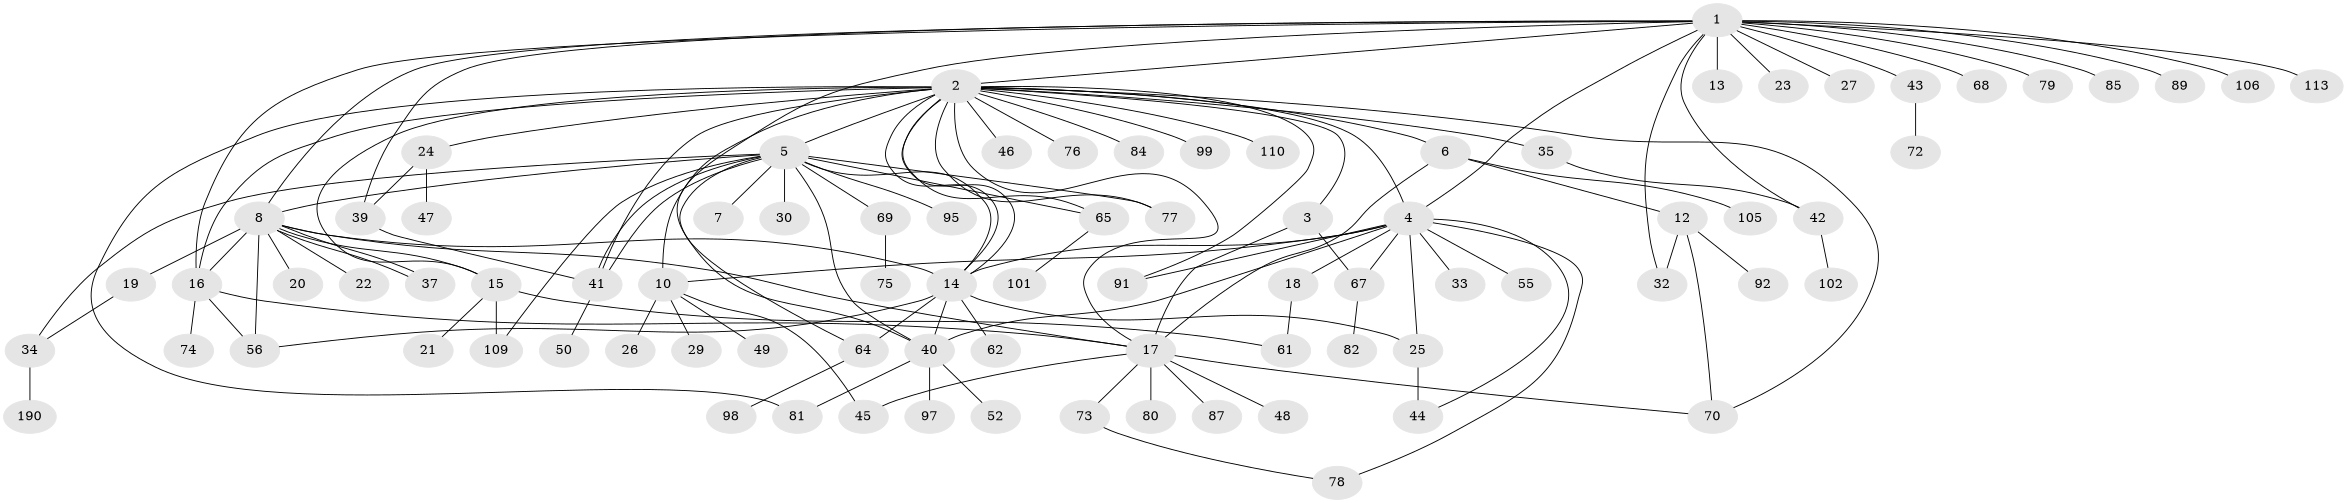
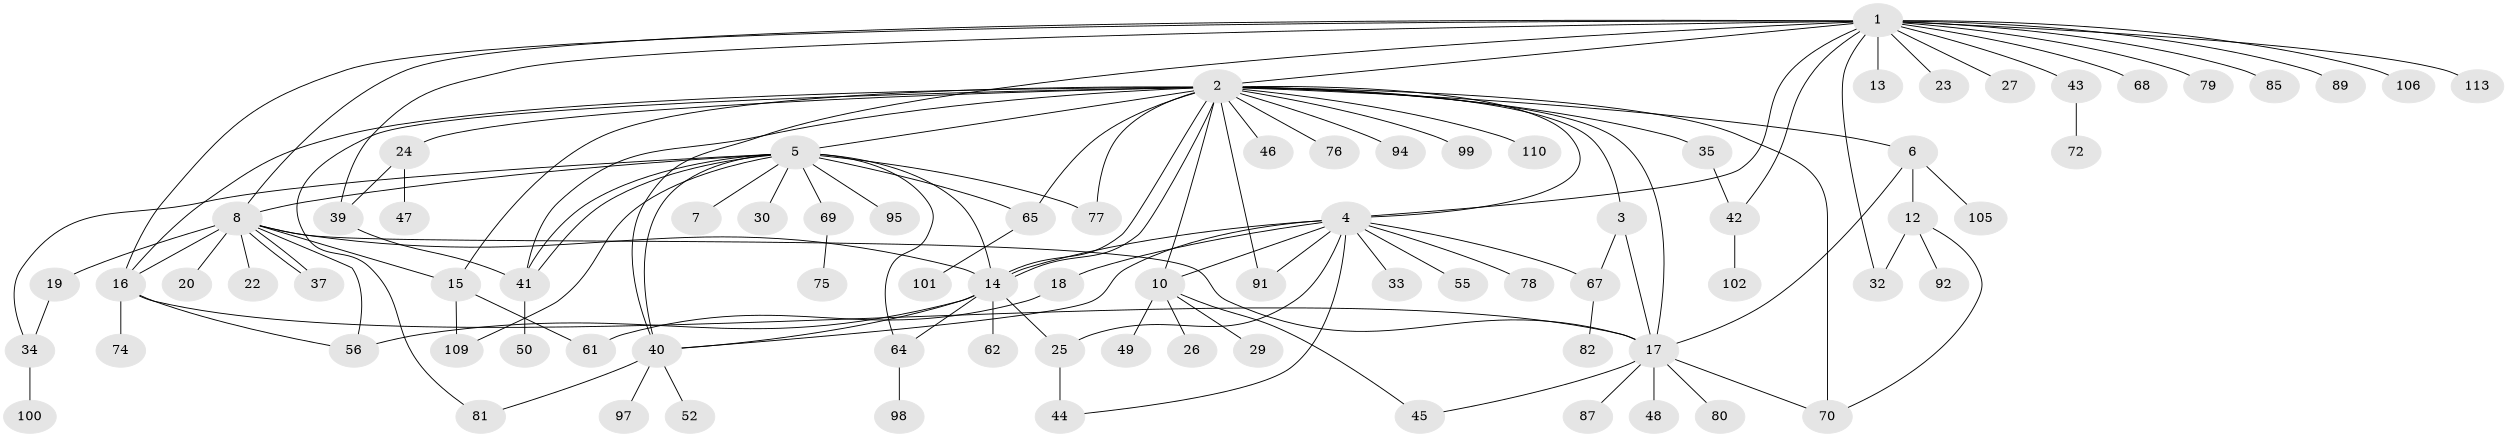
(1139, 152) -> (1401, 152)
(428, 351) -> none
(30, 417) -> (30, 417)
(1085, 417) -> none
